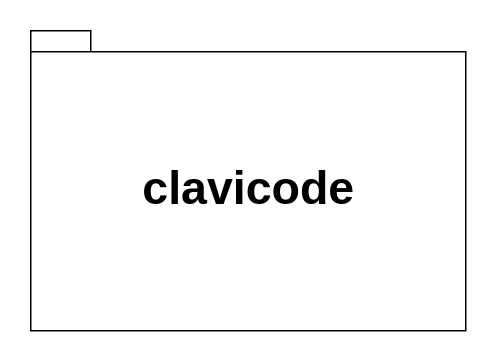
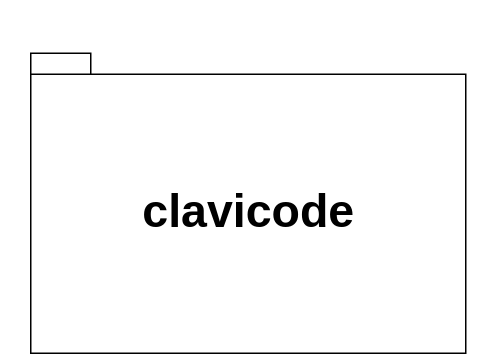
(248, 181) -> (248, 203)
